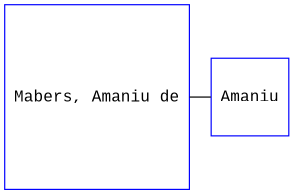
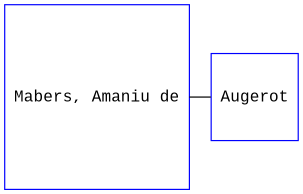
(250, 97) -> (255, 97)
